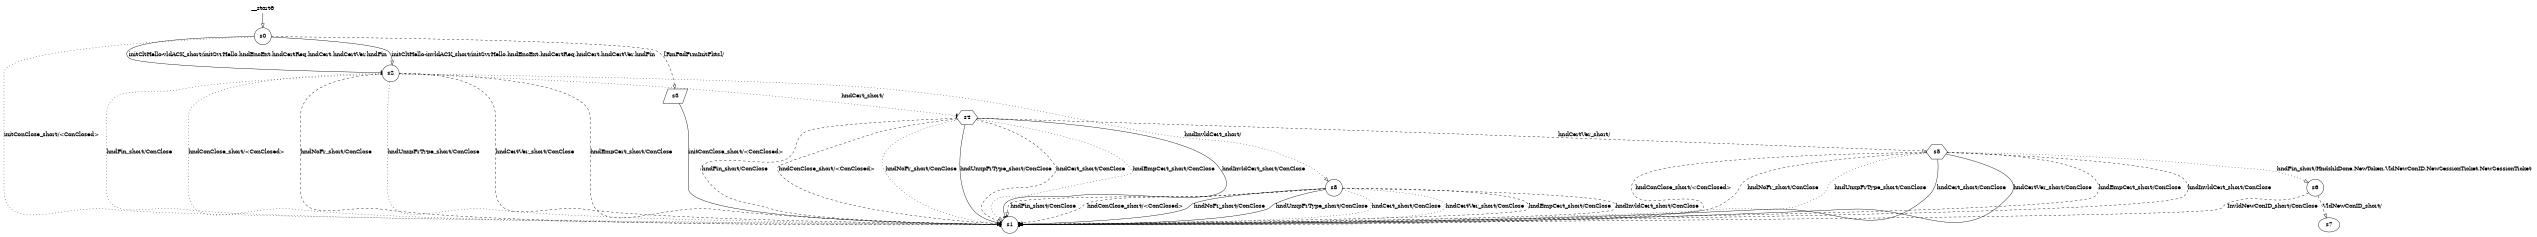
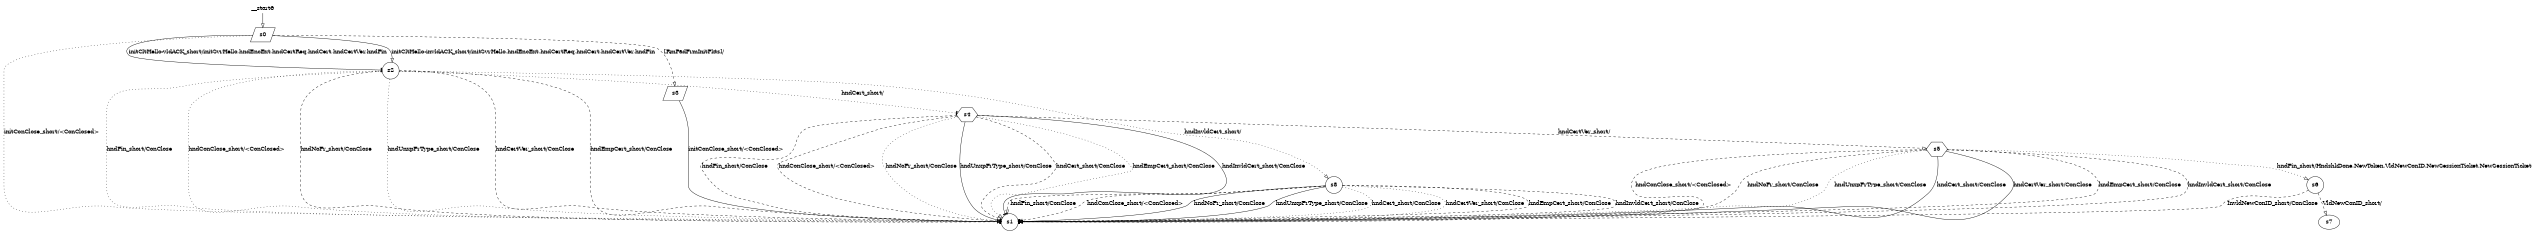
(263, 36) -> (263, 35)
